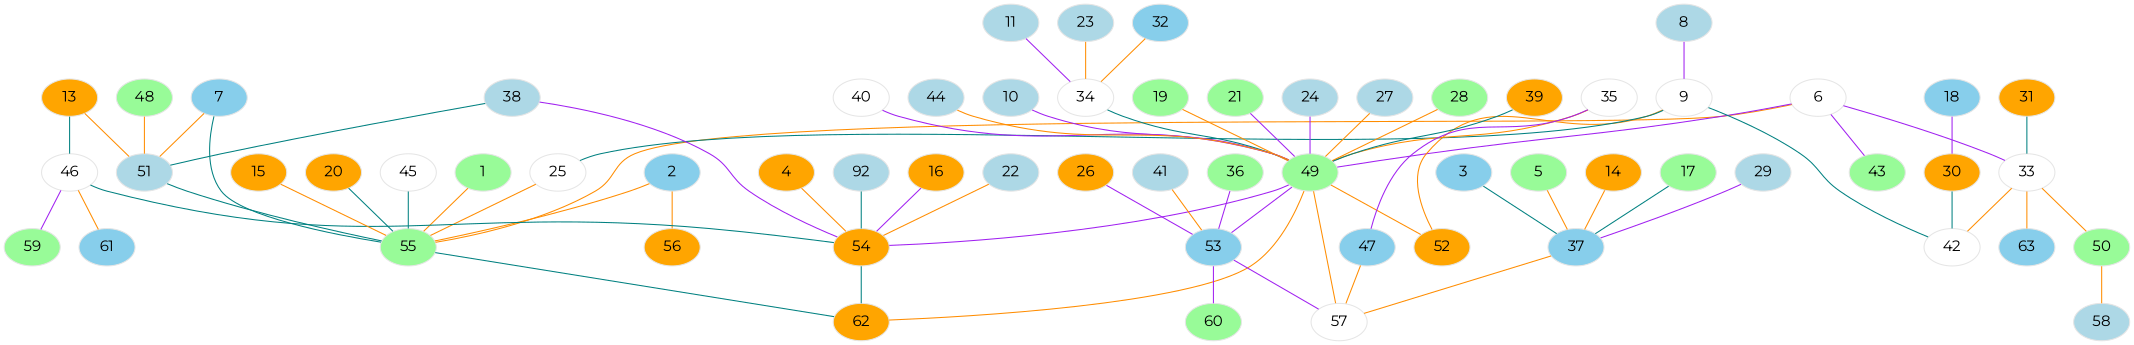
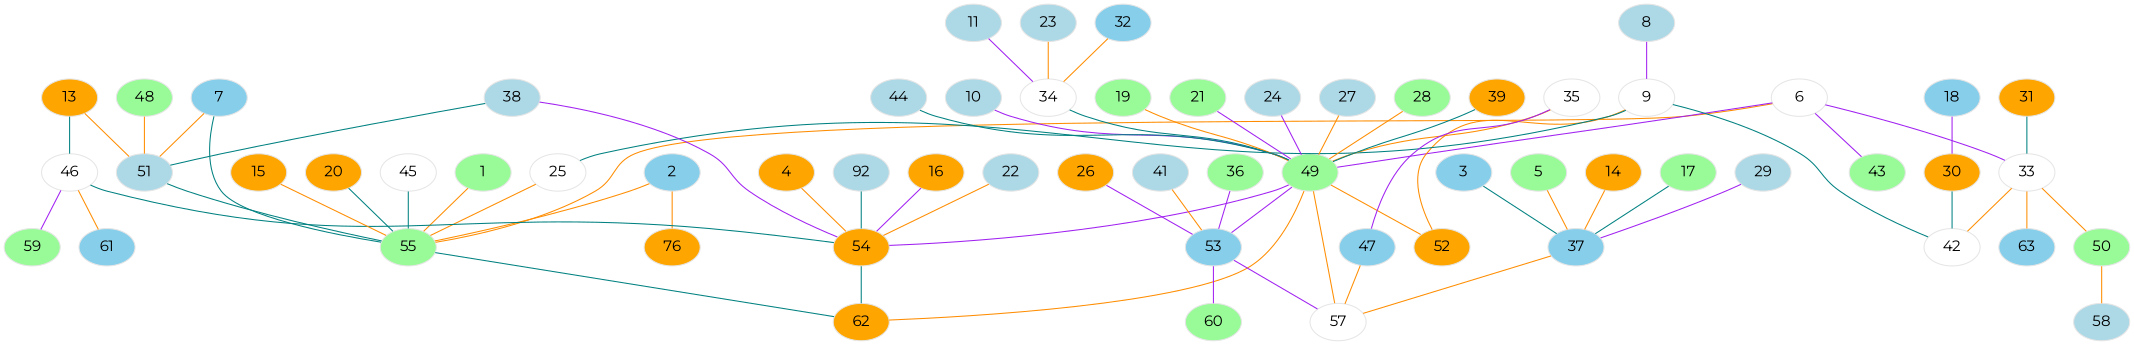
(861, 98) -> none
(1123, 135) -> (1104, 135)
(672, 247) -> (672, 247)
